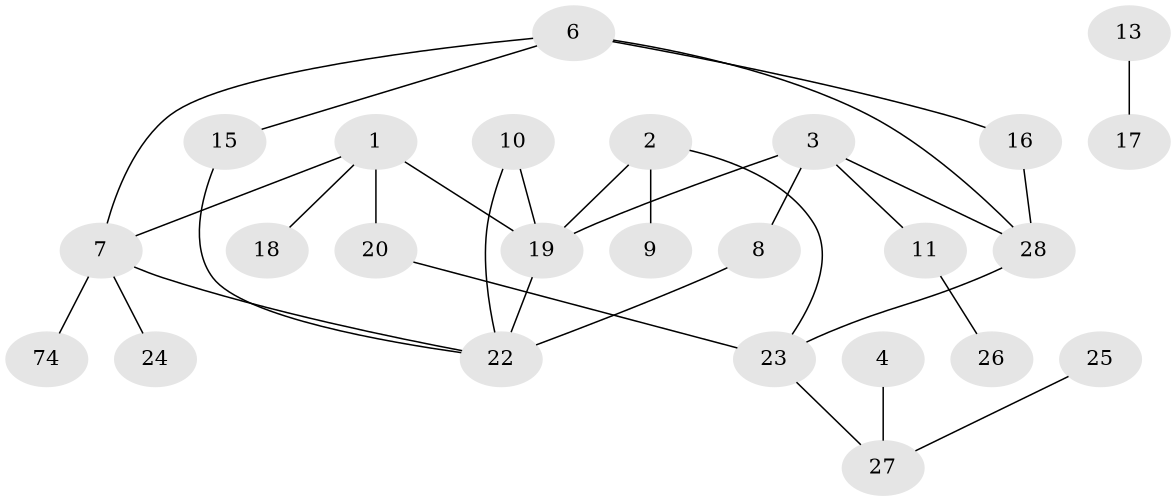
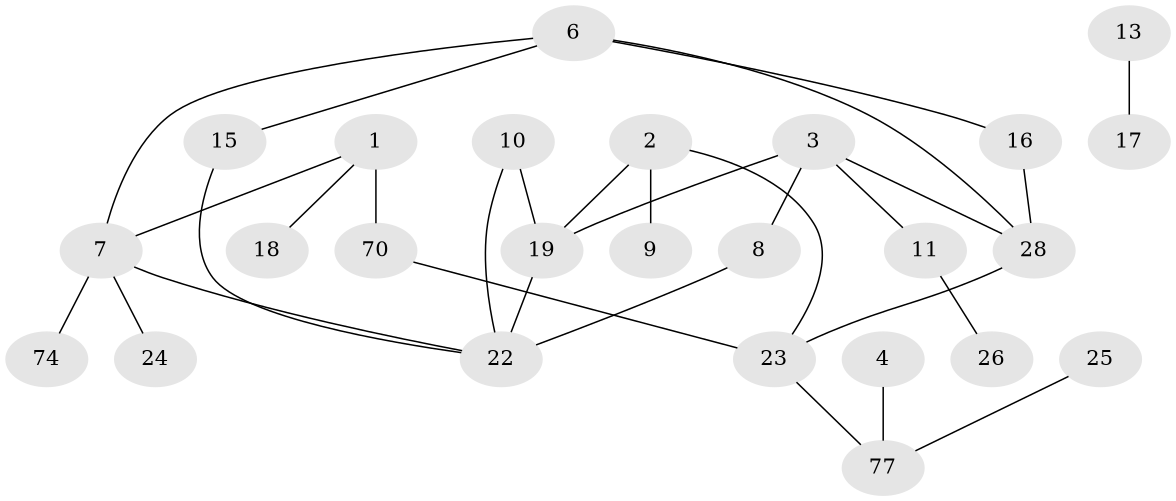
(459, 196) -> none
(376, 251) -> (376, 251)
(883, 468) -> (883, 468)
